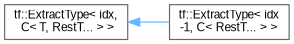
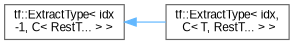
(155, 22) -> (151, 22)
